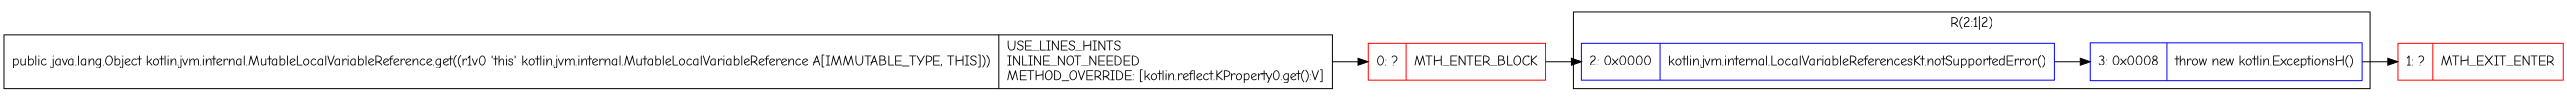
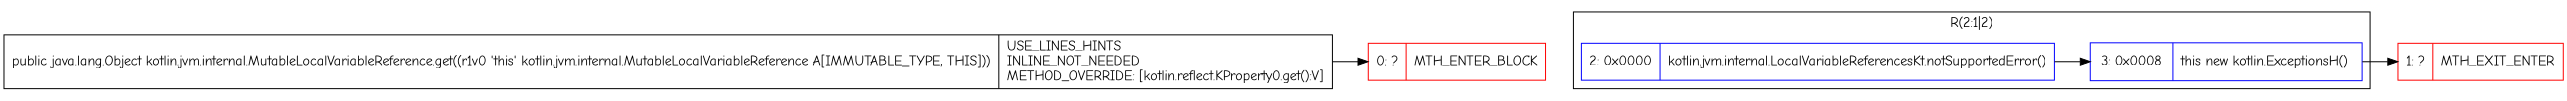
(2265, 61) -> (2265, 61)
(1559, 62) -> none
